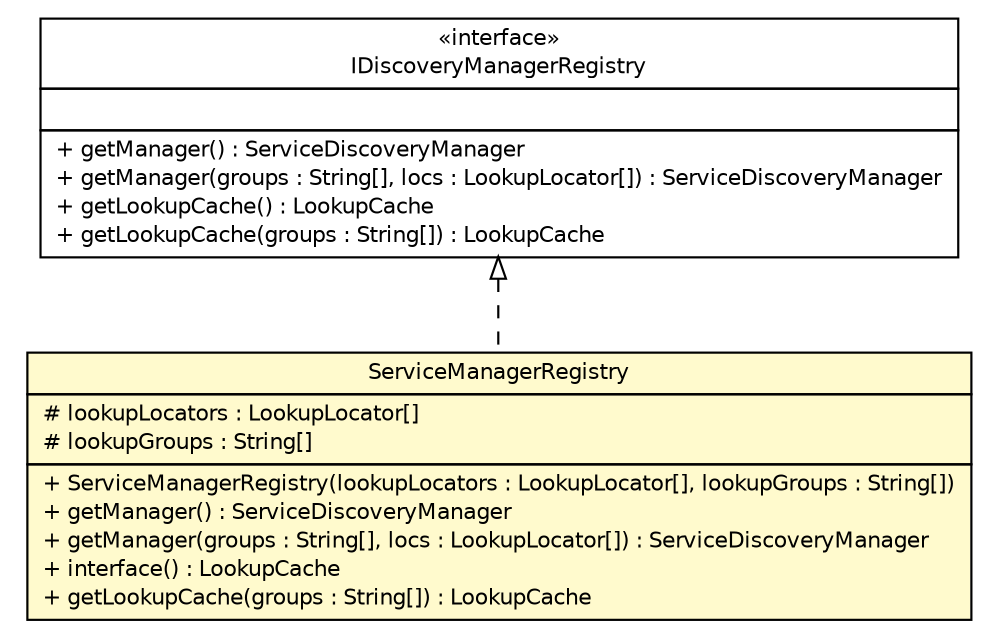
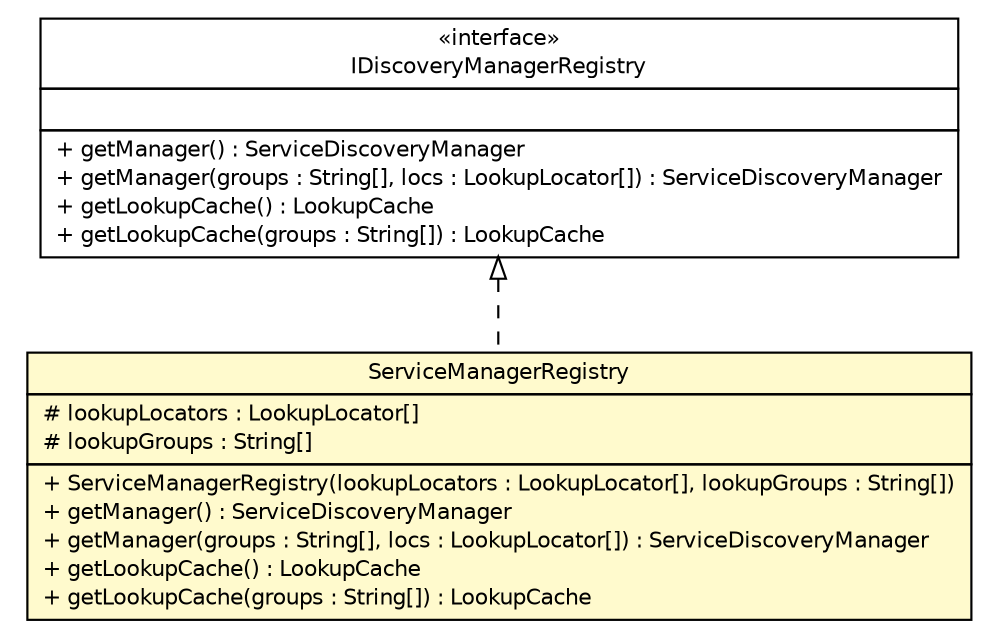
(192, 569) -> (232, 569)
